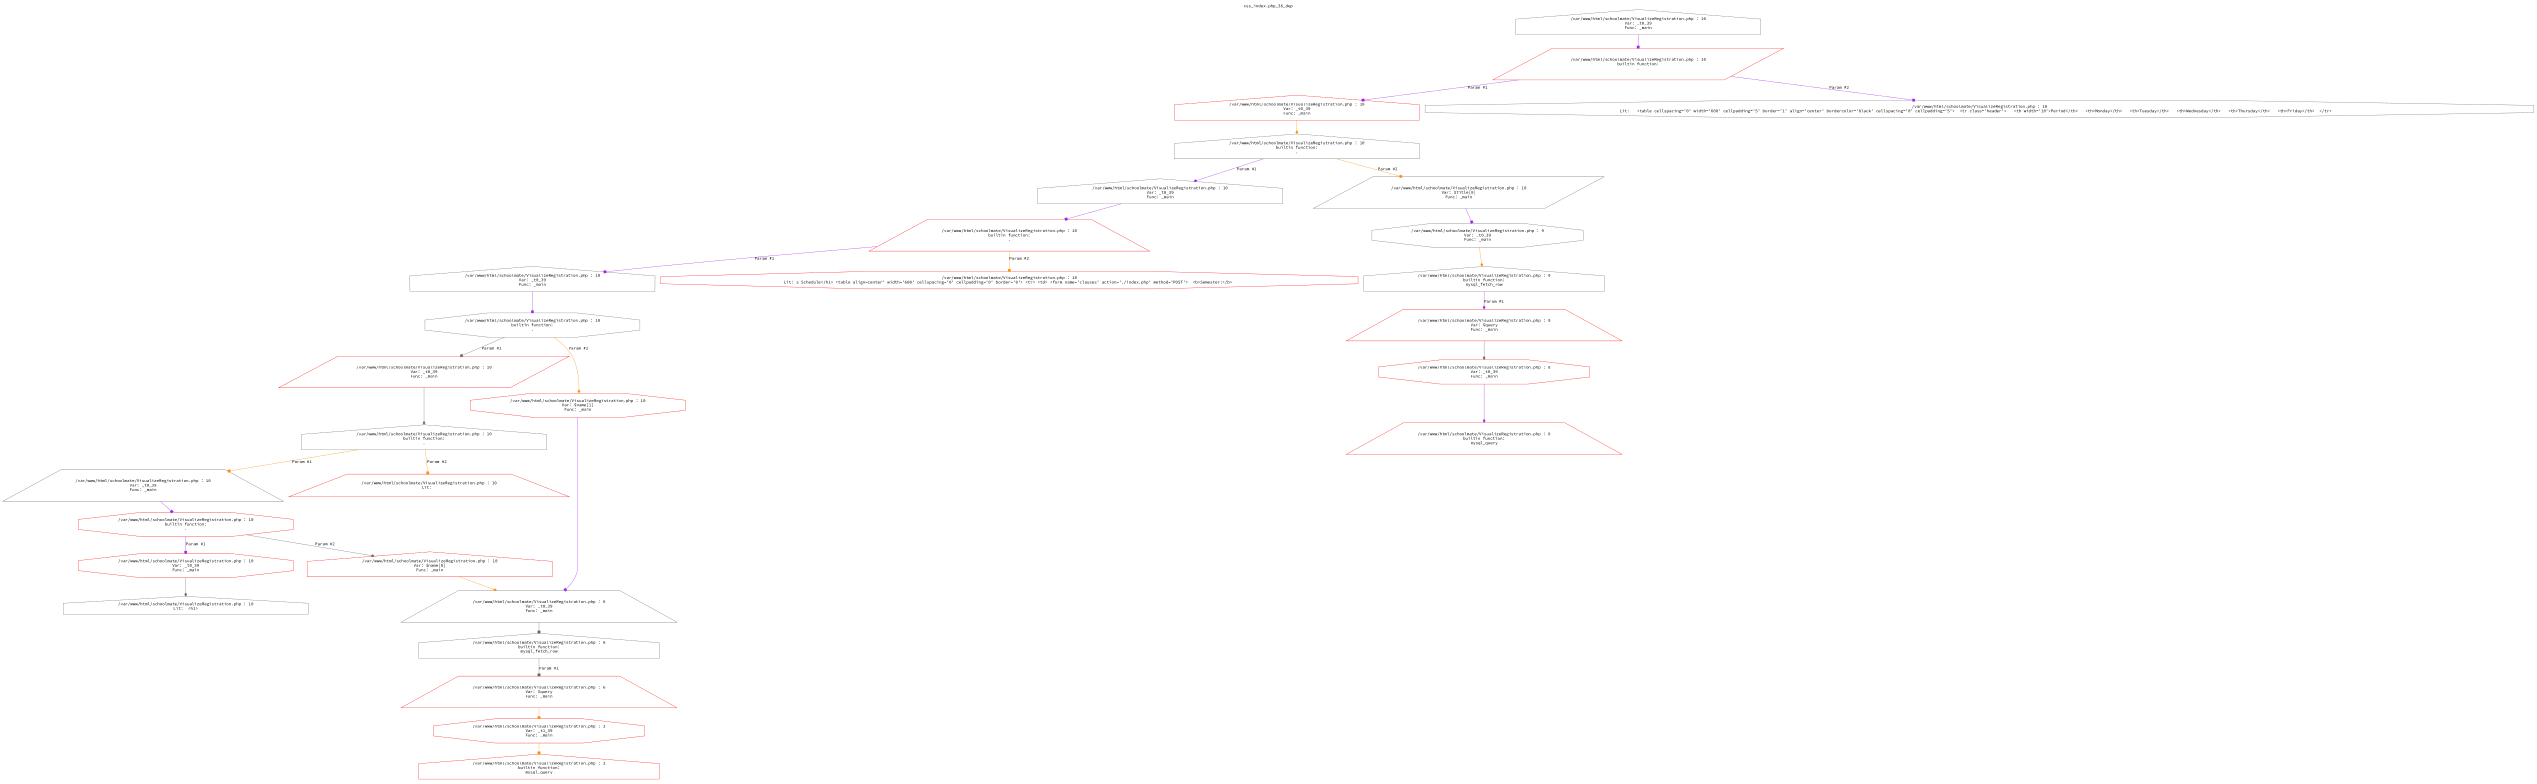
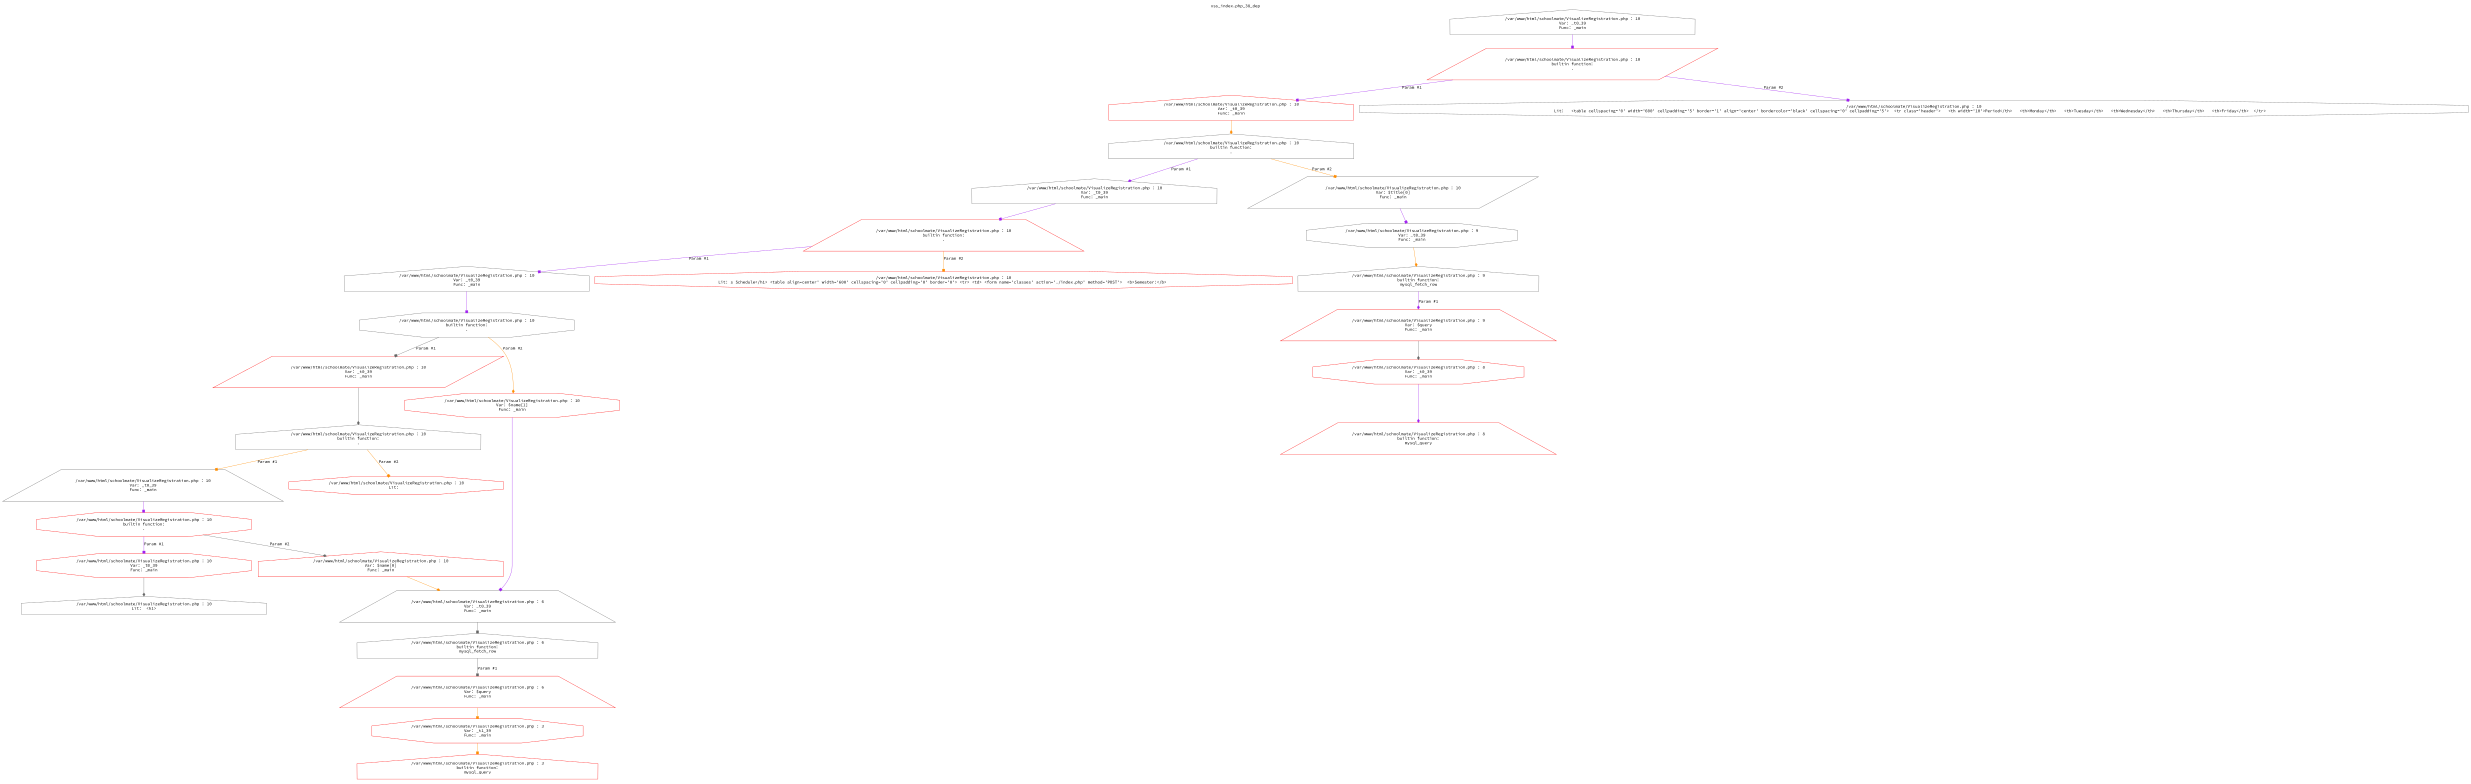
(429, 485) -> (396, 485)
